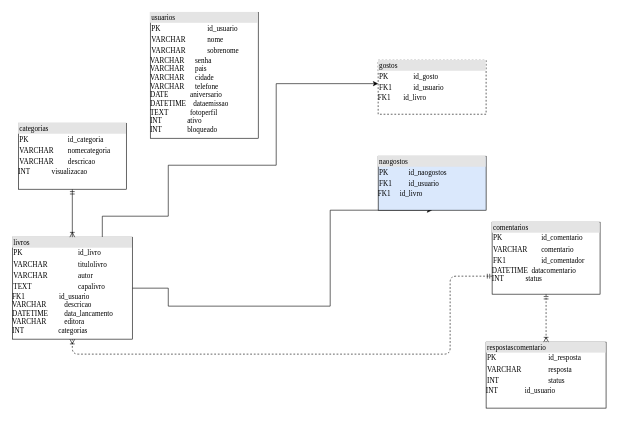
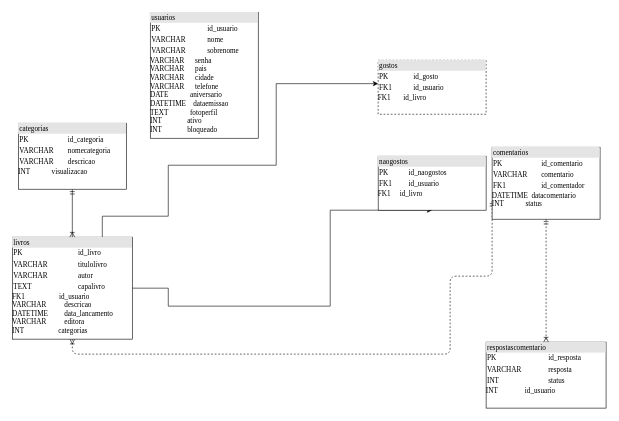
(432, 183) -> (432, 183)
(546, 258) -> (546, 183)
